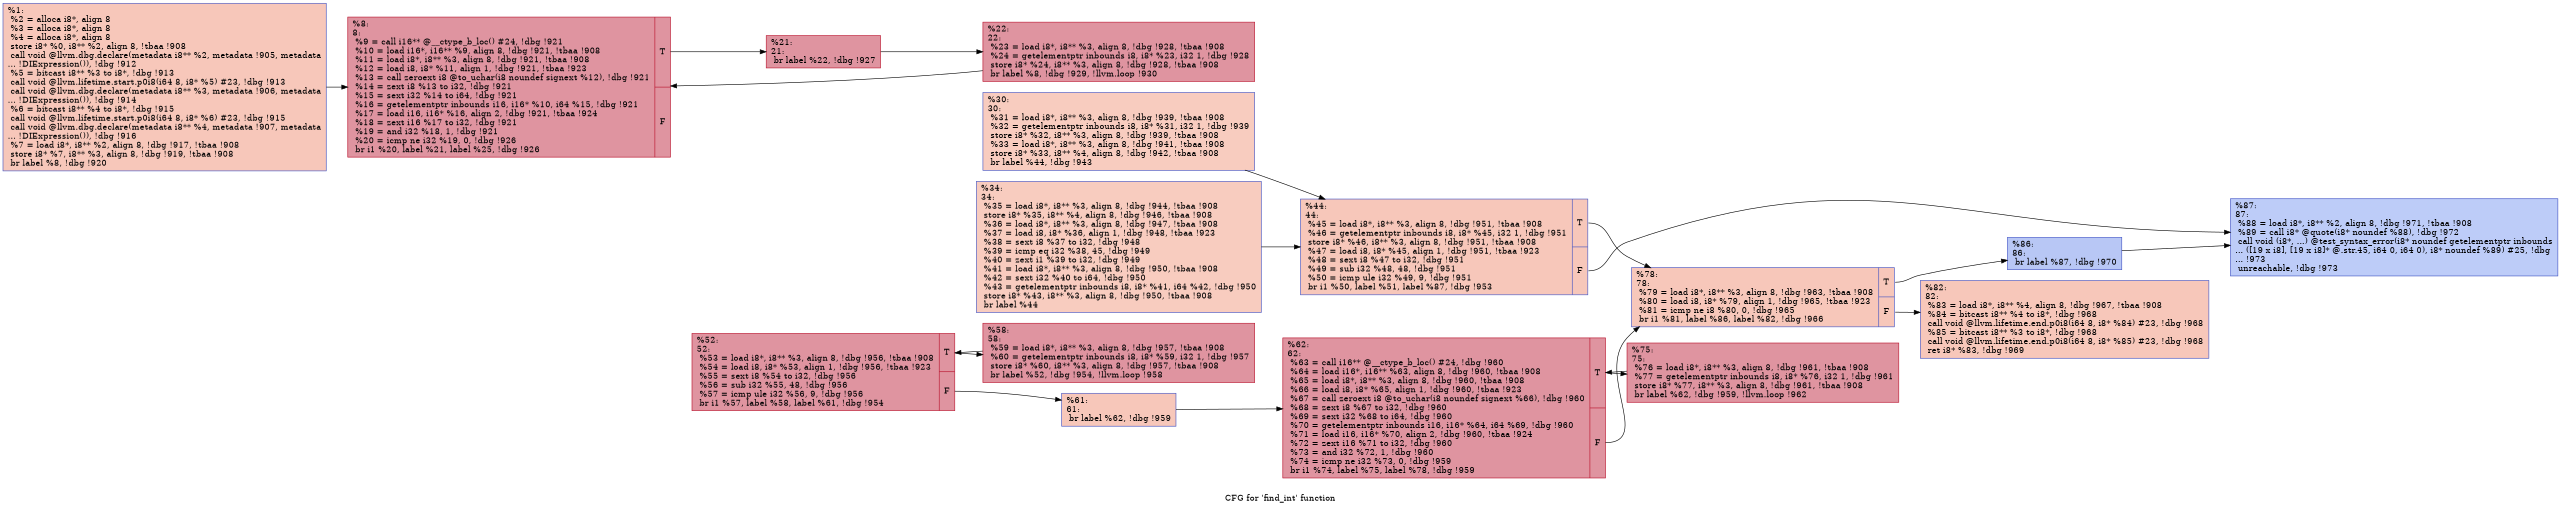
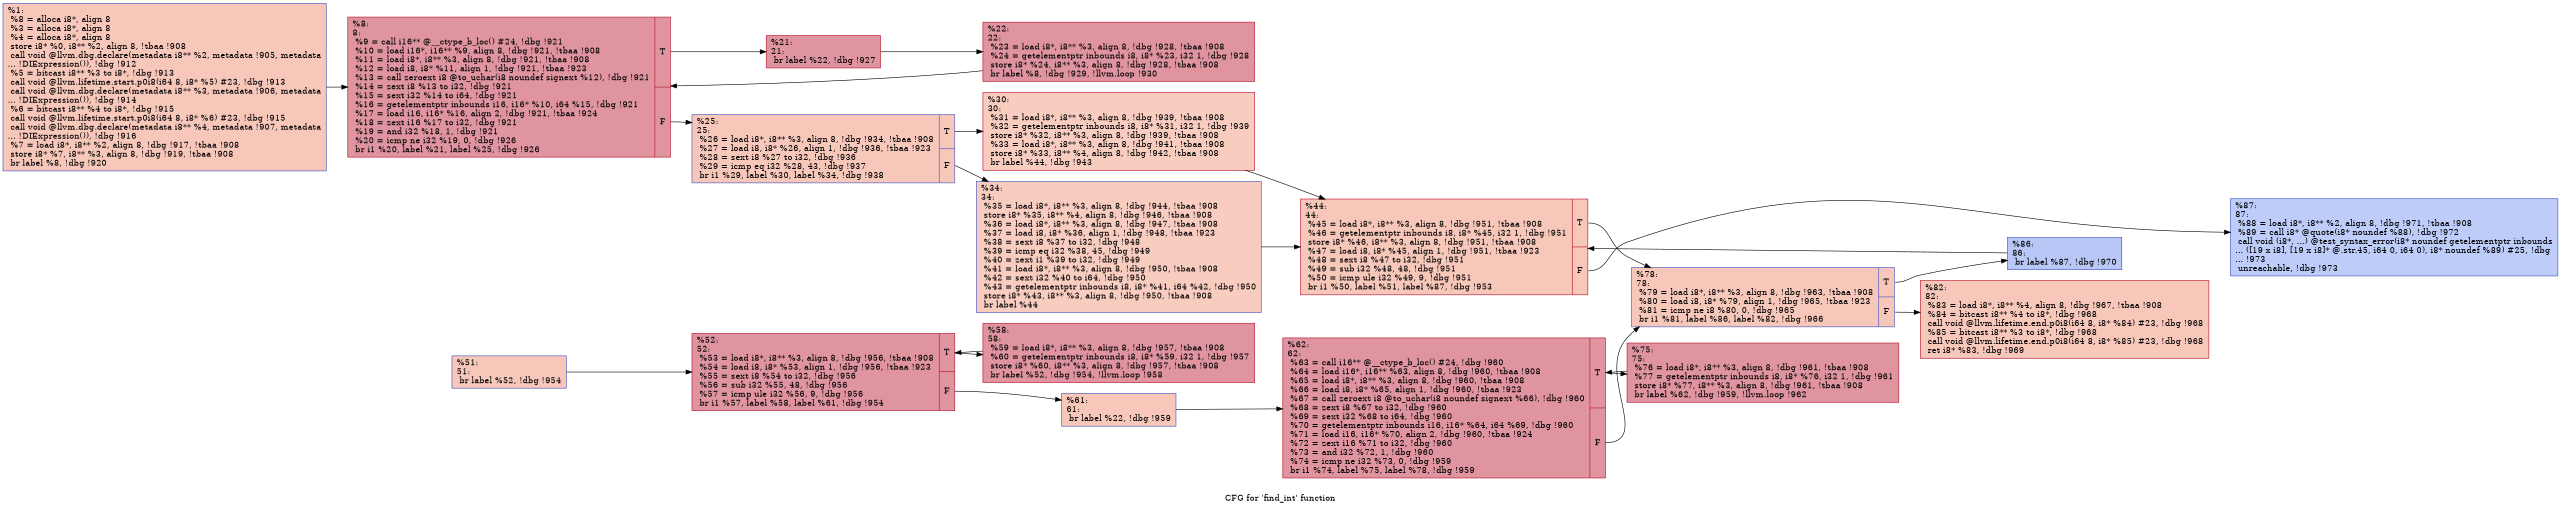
(59, 19) -> (59, 19)
(1119, 131) -> (1119, 131)
none -> (823, 149)
(1444, 247) -> (1444, 247)
(2173, 248) -> (1801, 251)
(2065, 319) -> (2065, 319)
none -> (509, 372)
(1119, 418) -> (1119, 418)
